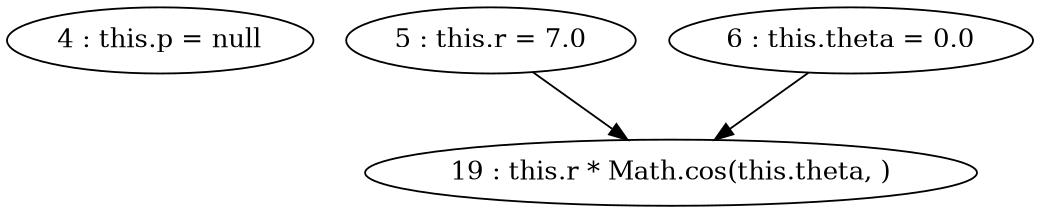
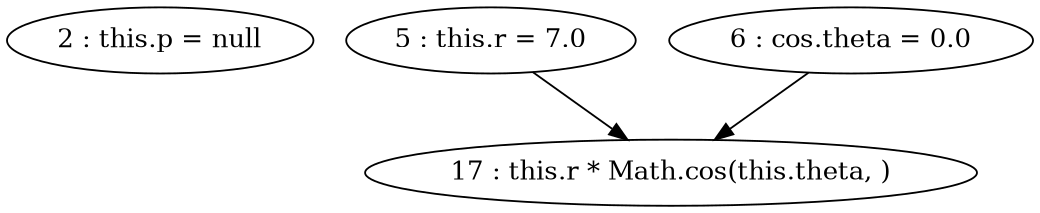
(160, 40) -> (160, 40)
(851, 40) -> (851, 40)
(671, 173) -> (671, 173)
